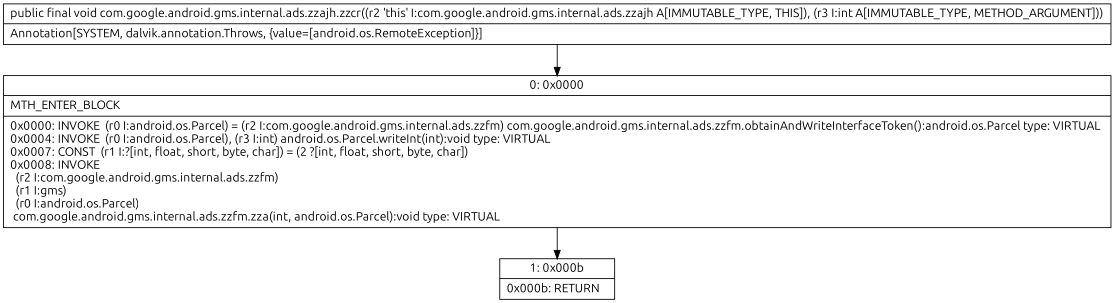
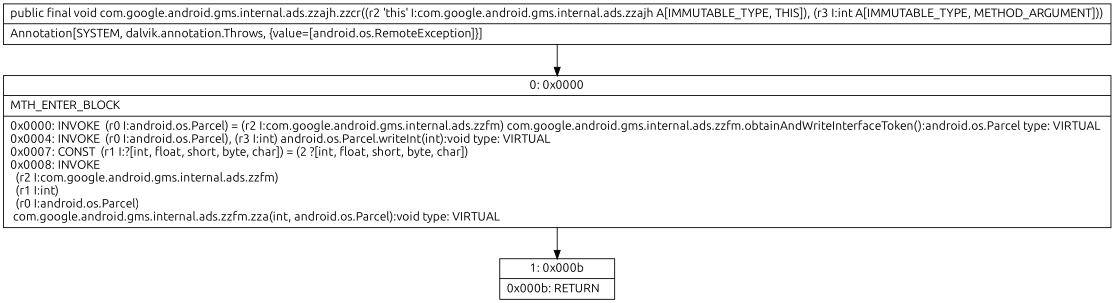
(39, 191) -> (35, 191)
